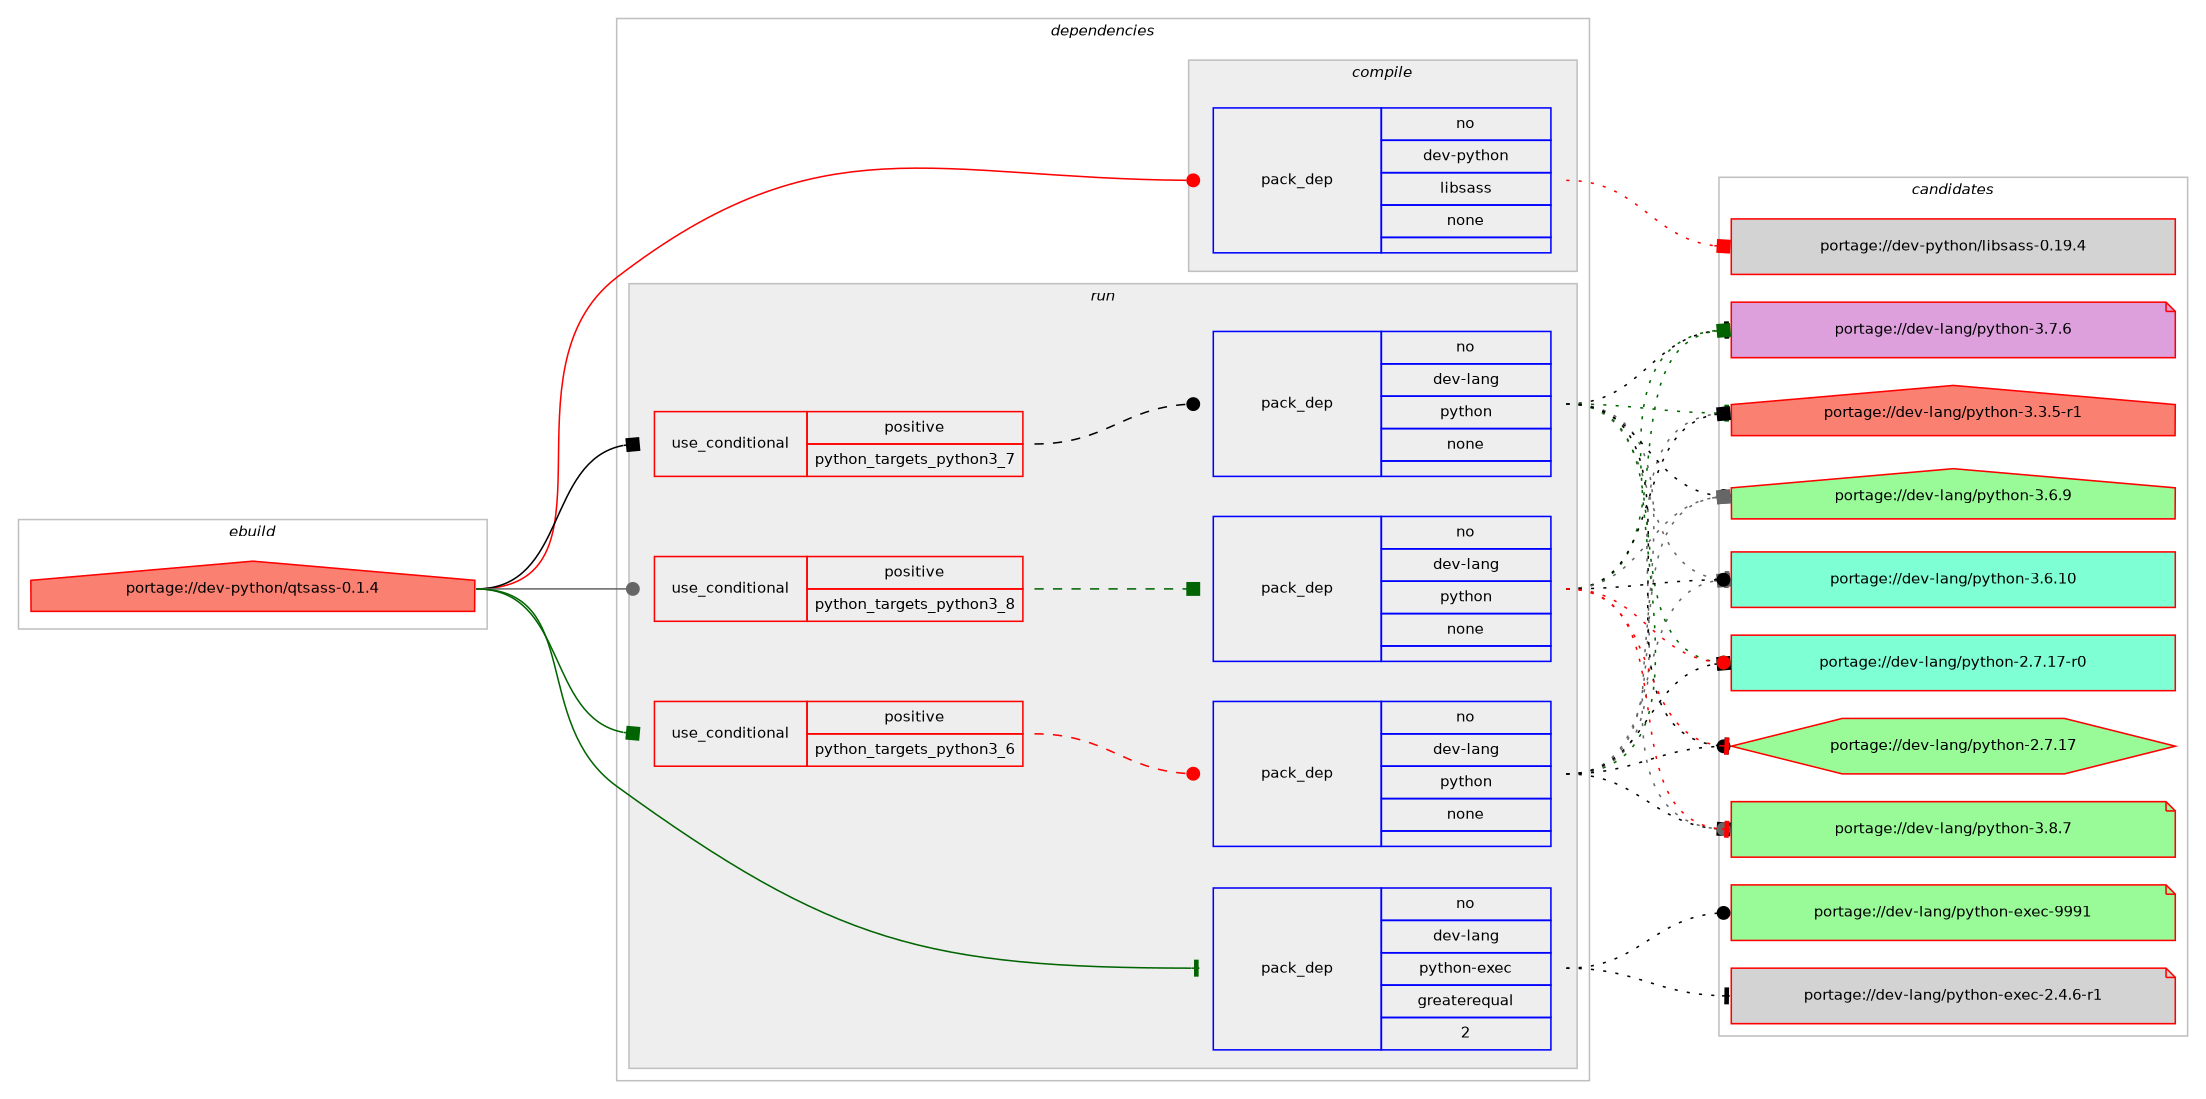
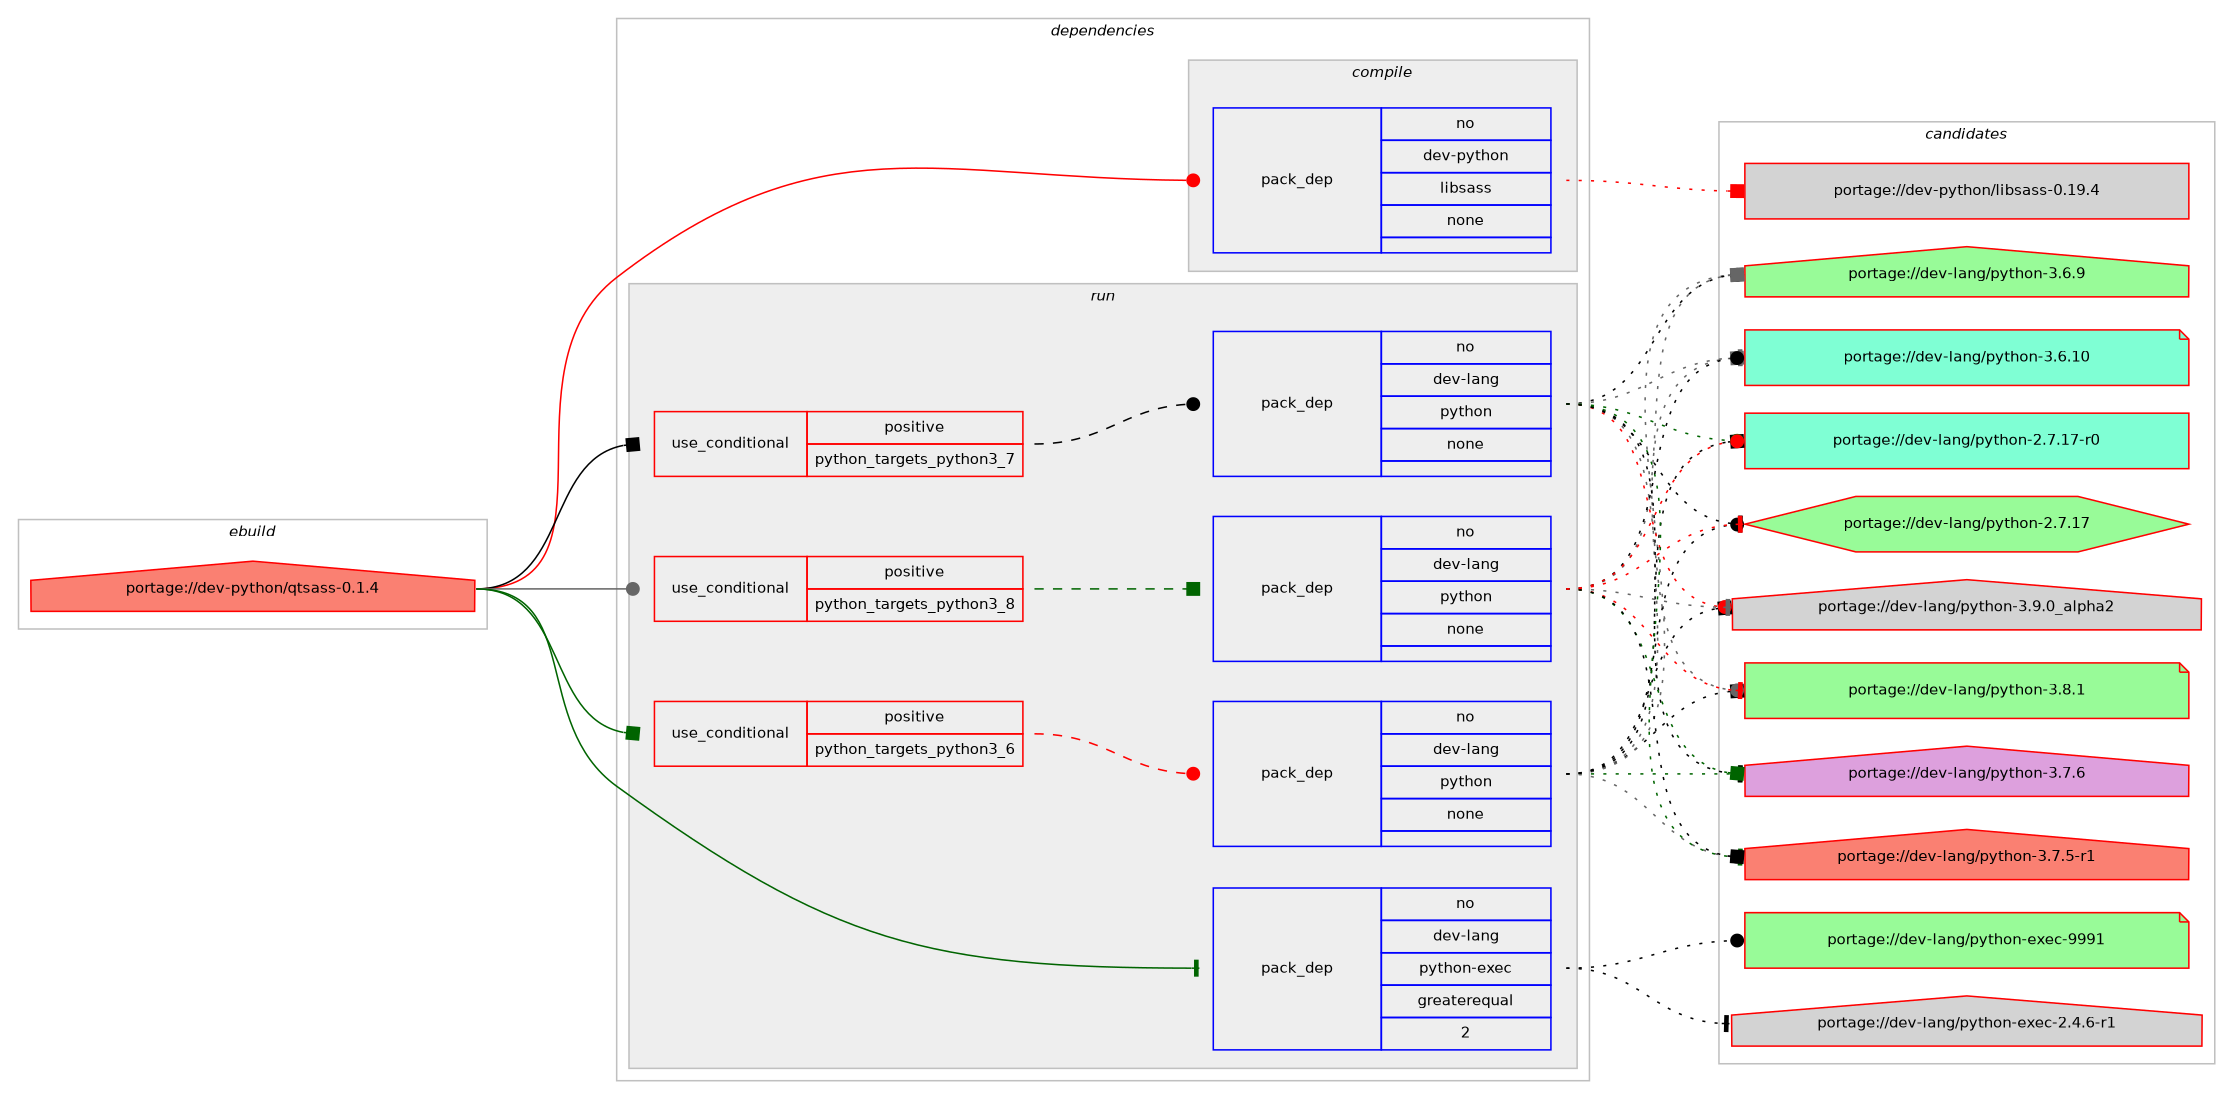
(1953, 330) -> (1967, 774)
(1953, 413) -> (1967, 857)
(1953, 580) -> (1967, 358)
none -> (1967, 607)
(1953, 829) -> (1967, 691)
(1953, 996) -> (1967, 1024)
